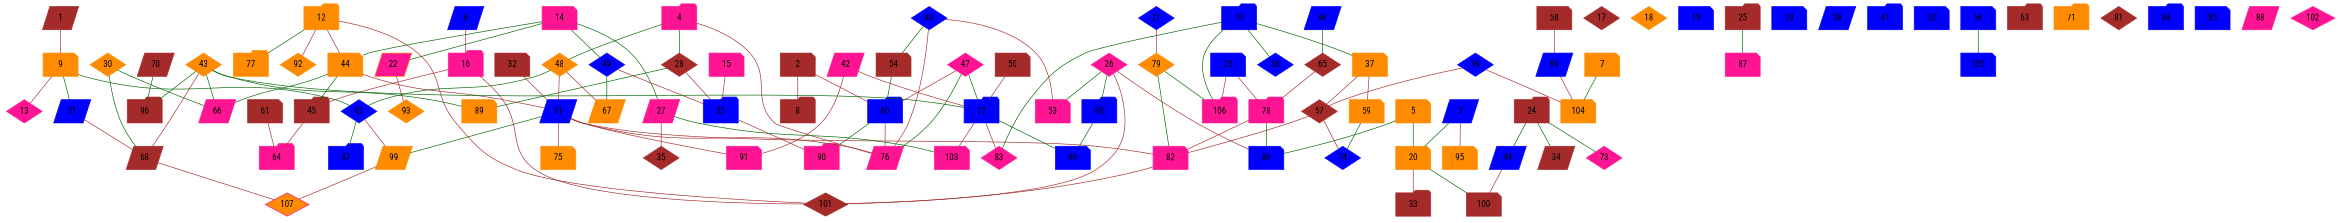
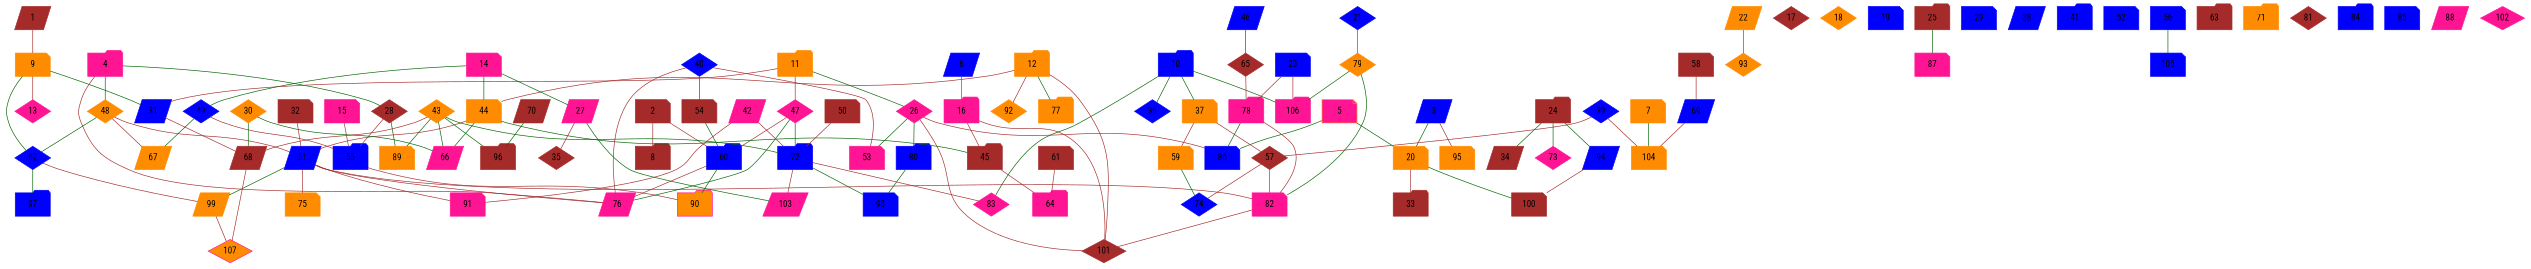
(476, 42) -> none
(393, 65) -> (1743, 18)
none -> (795, 65)
(1413, 111) -> (1339, 111)
(822, 158) -> (695, 205)
(952, 158) -> (785, 205)
